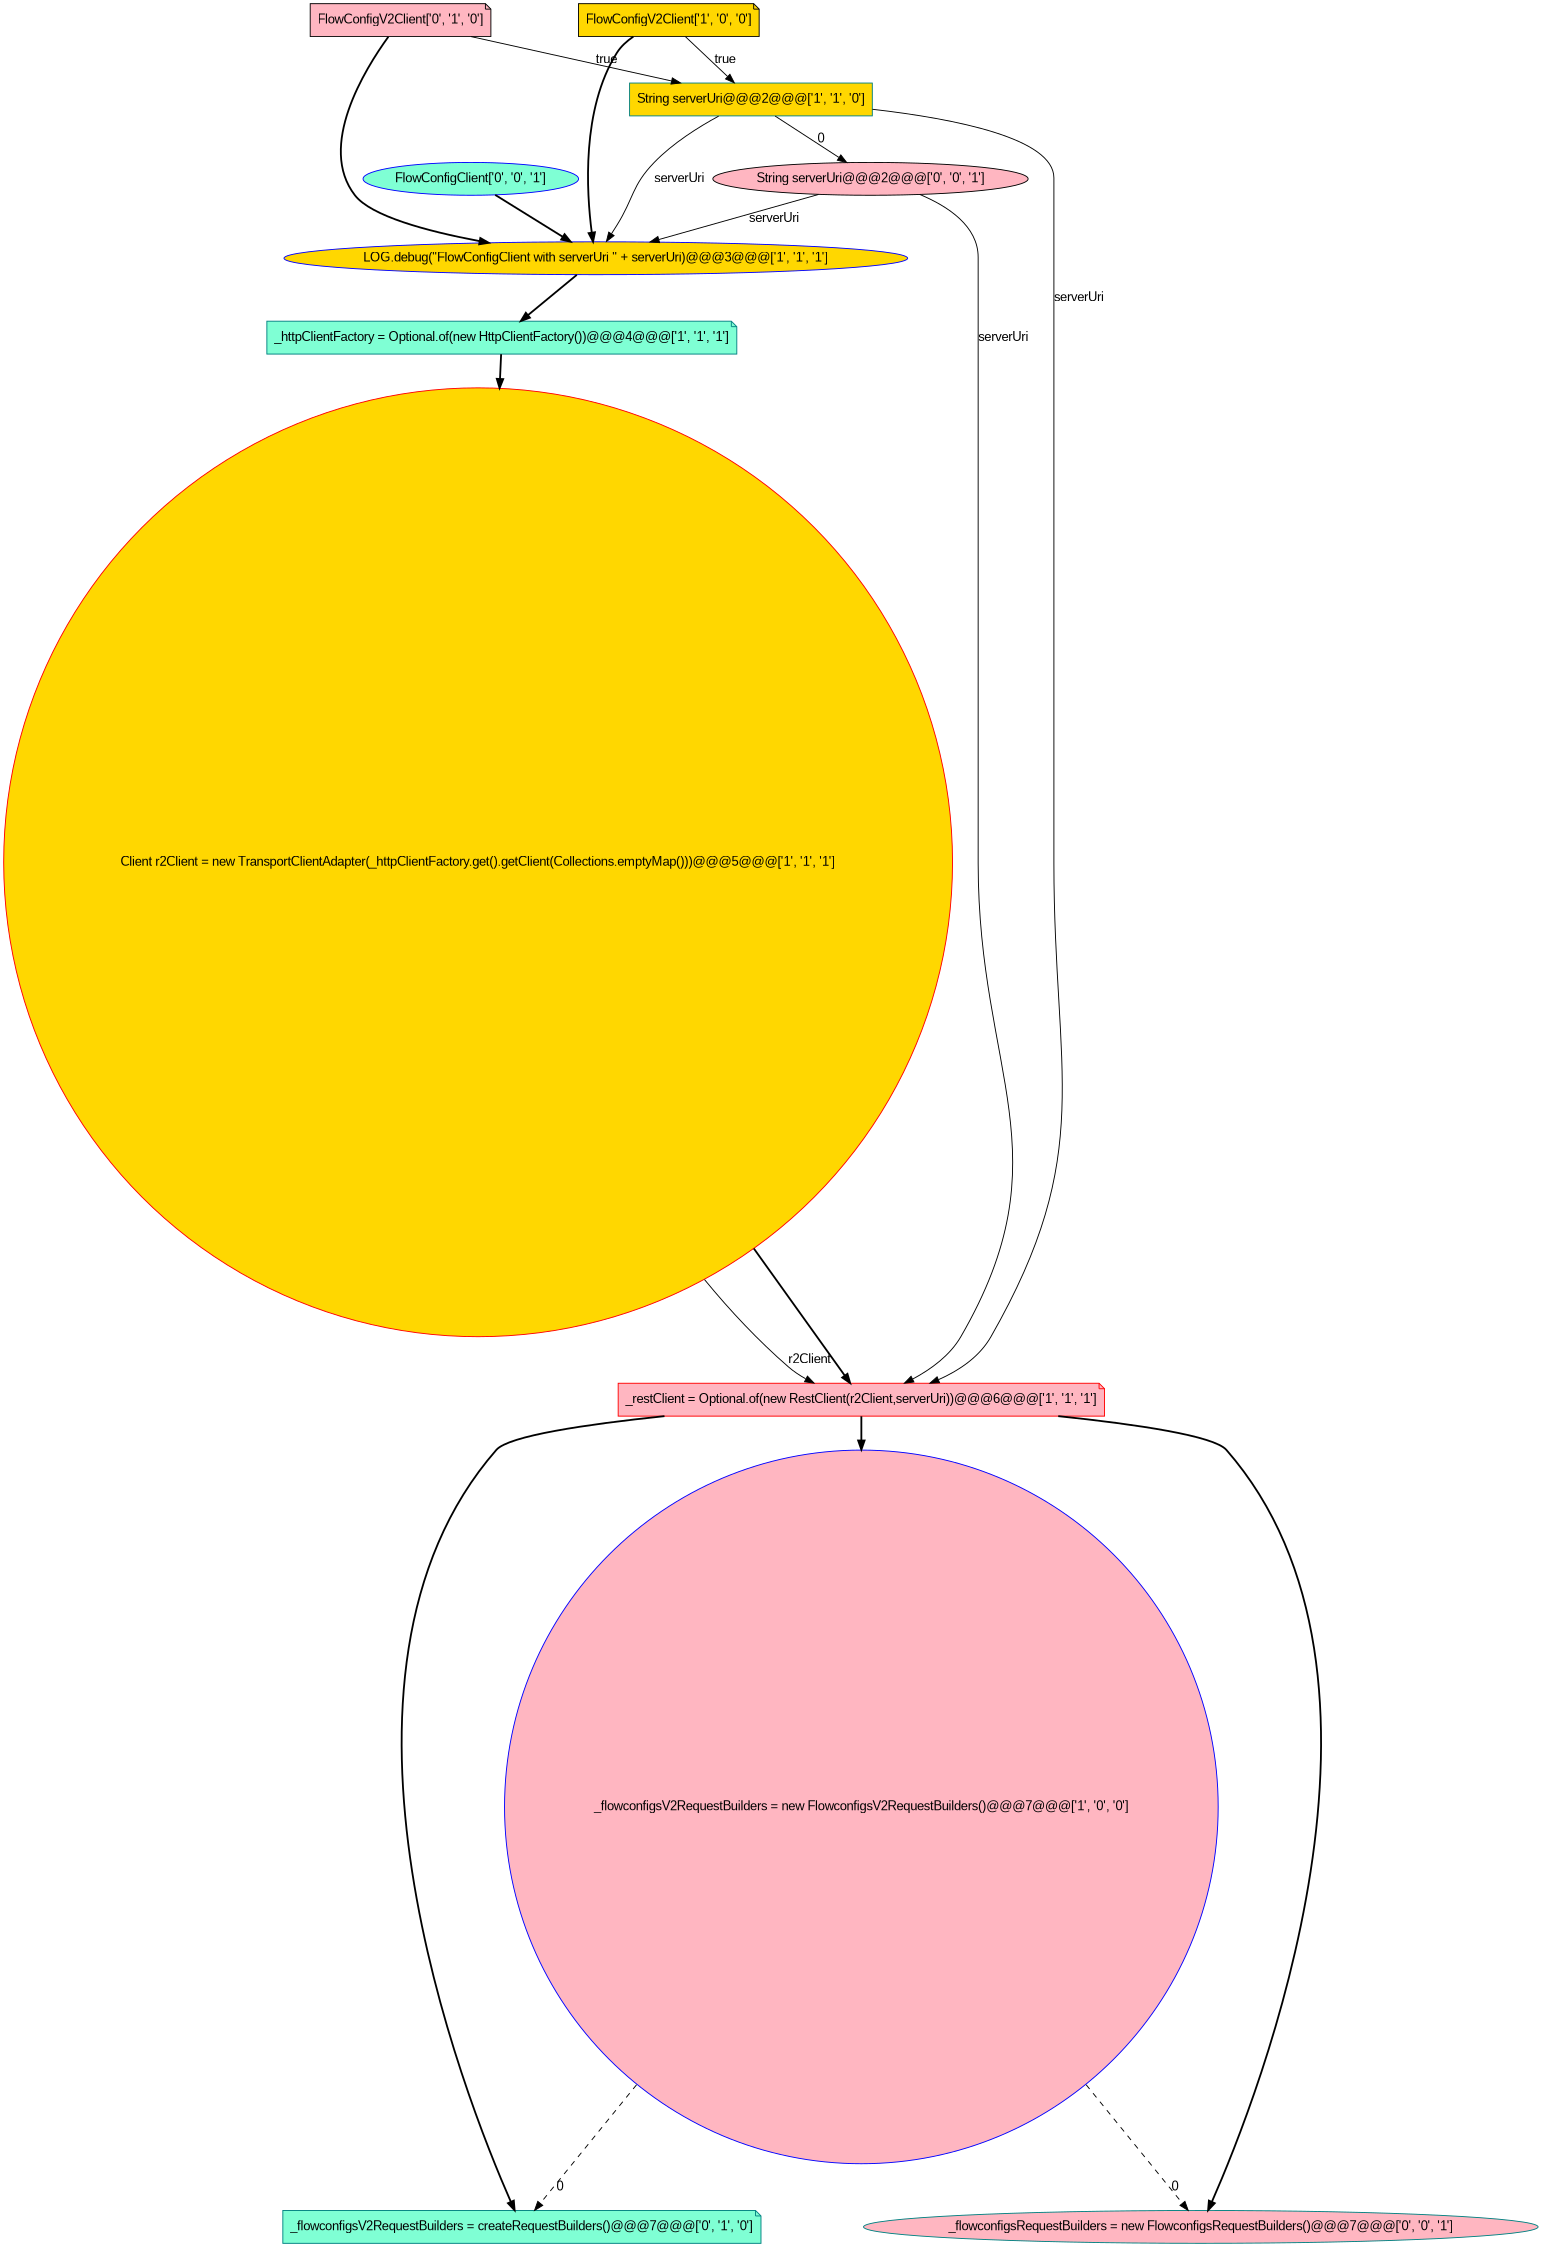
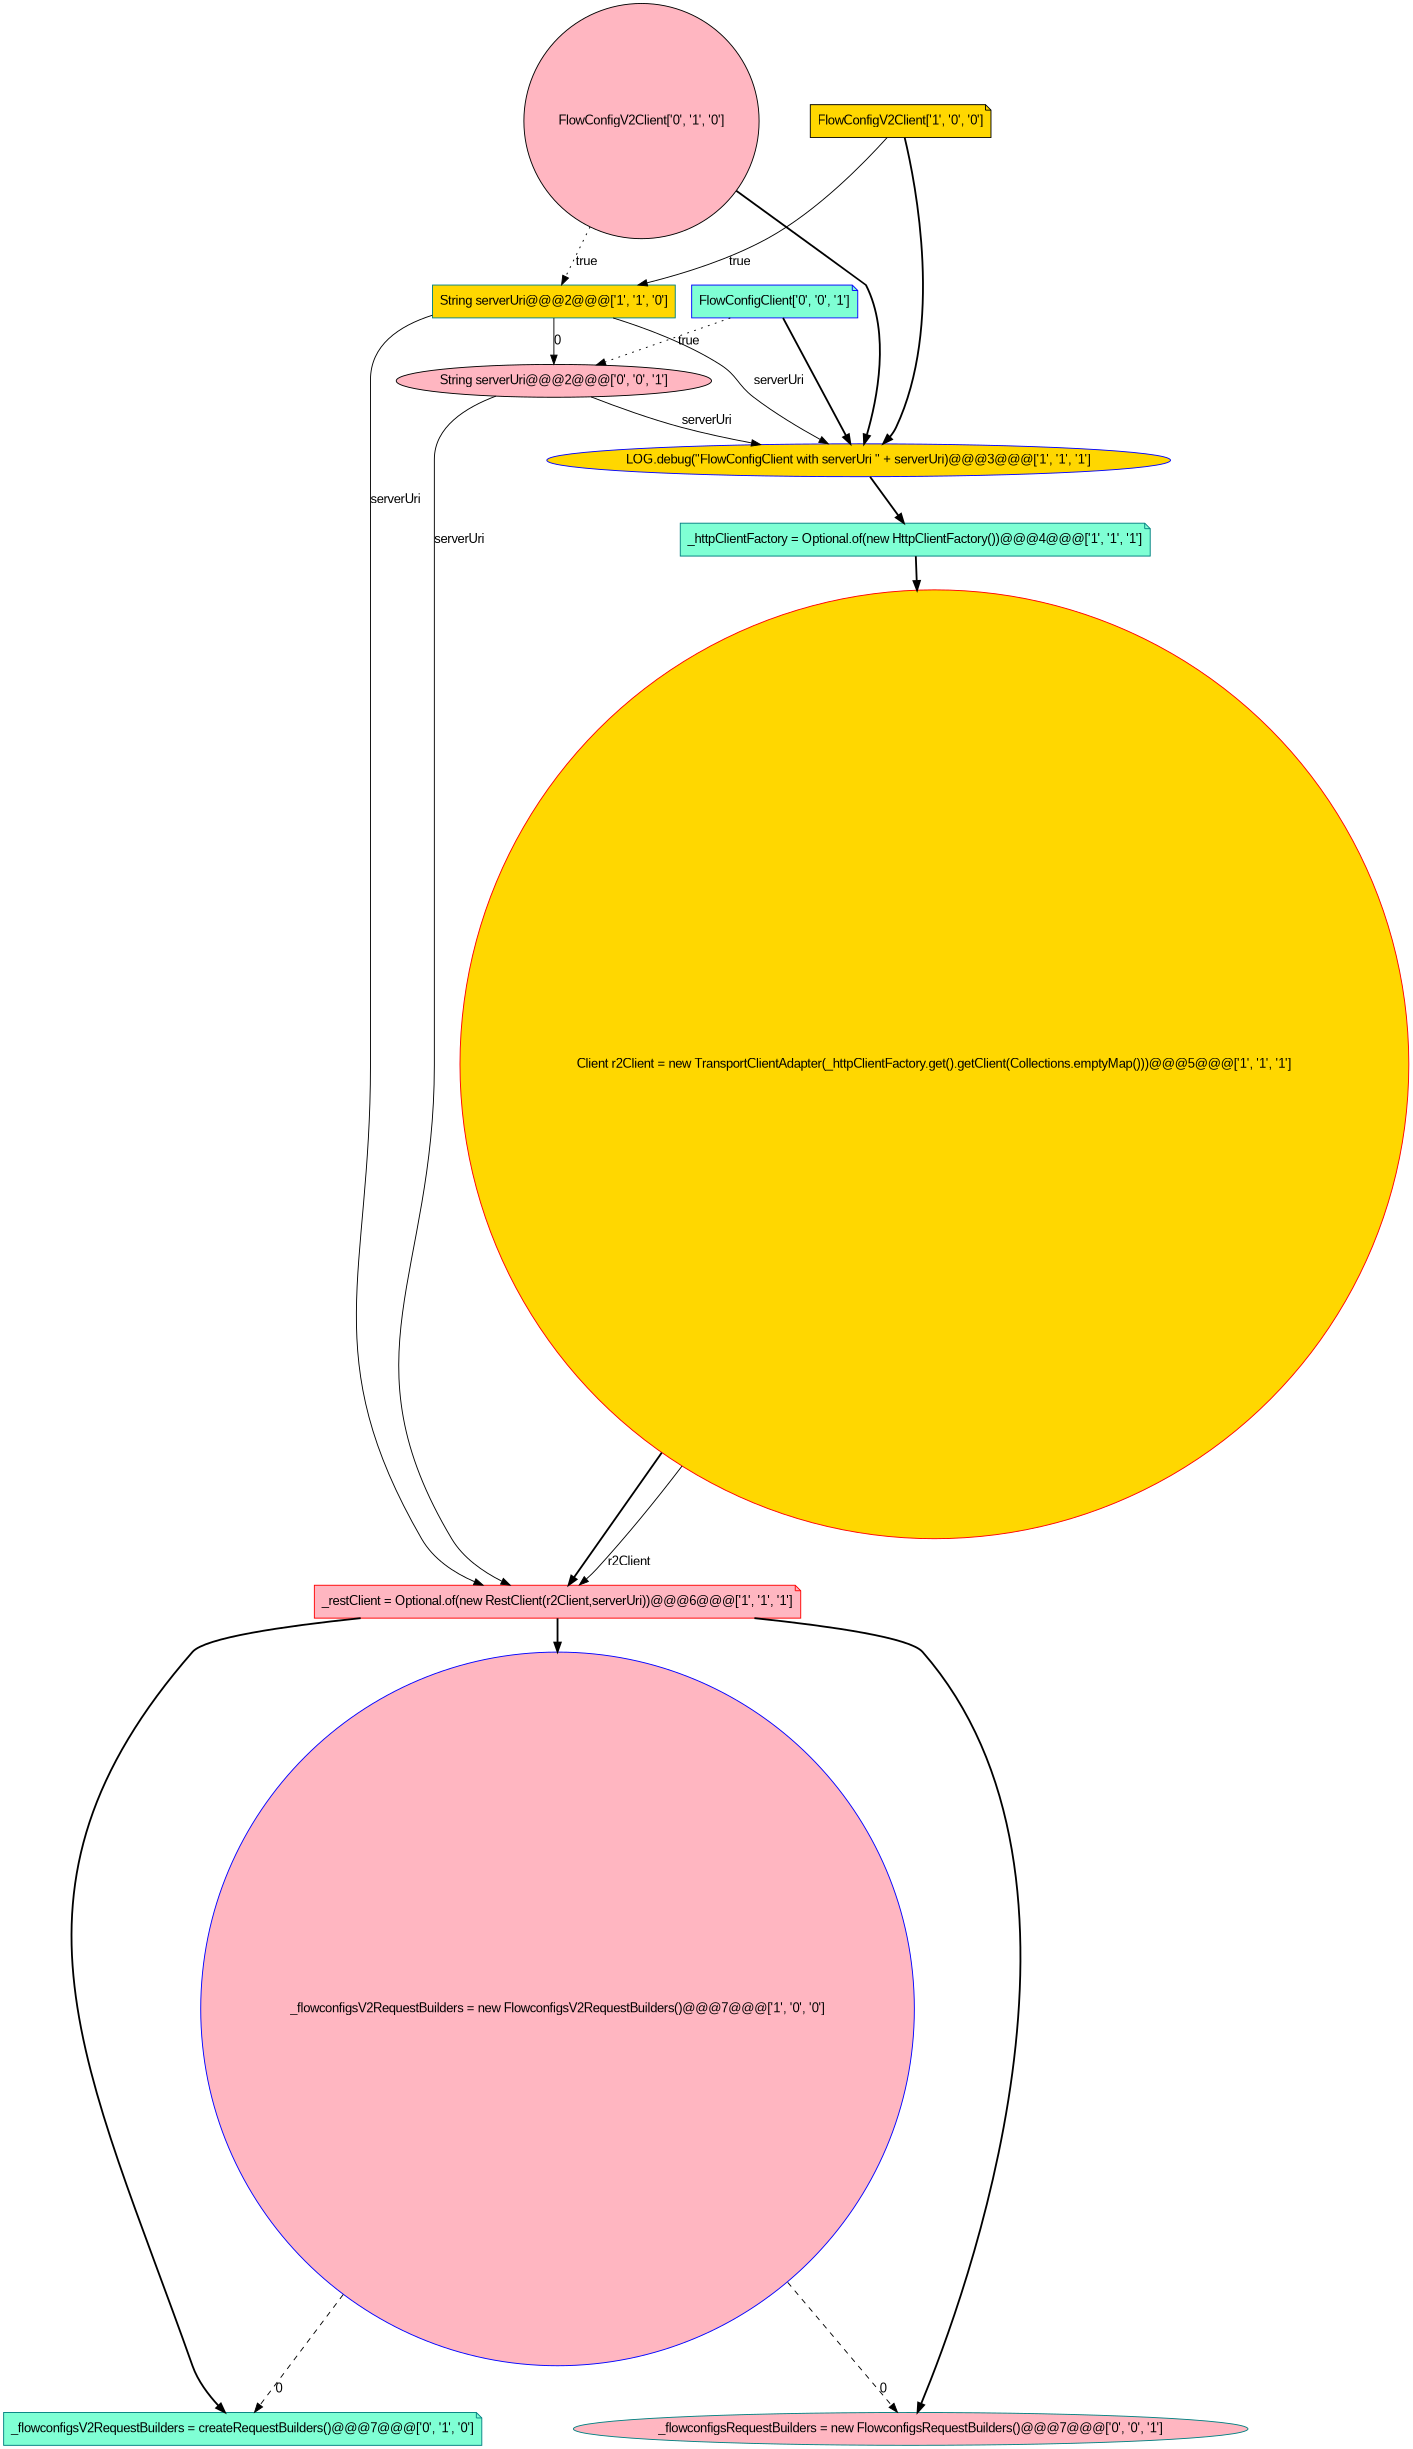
(401, 20) -> (641, 121)
(571, 59) -> (578, 252)
(471, 179) -> (775, 301)
none -> (661, 342)
